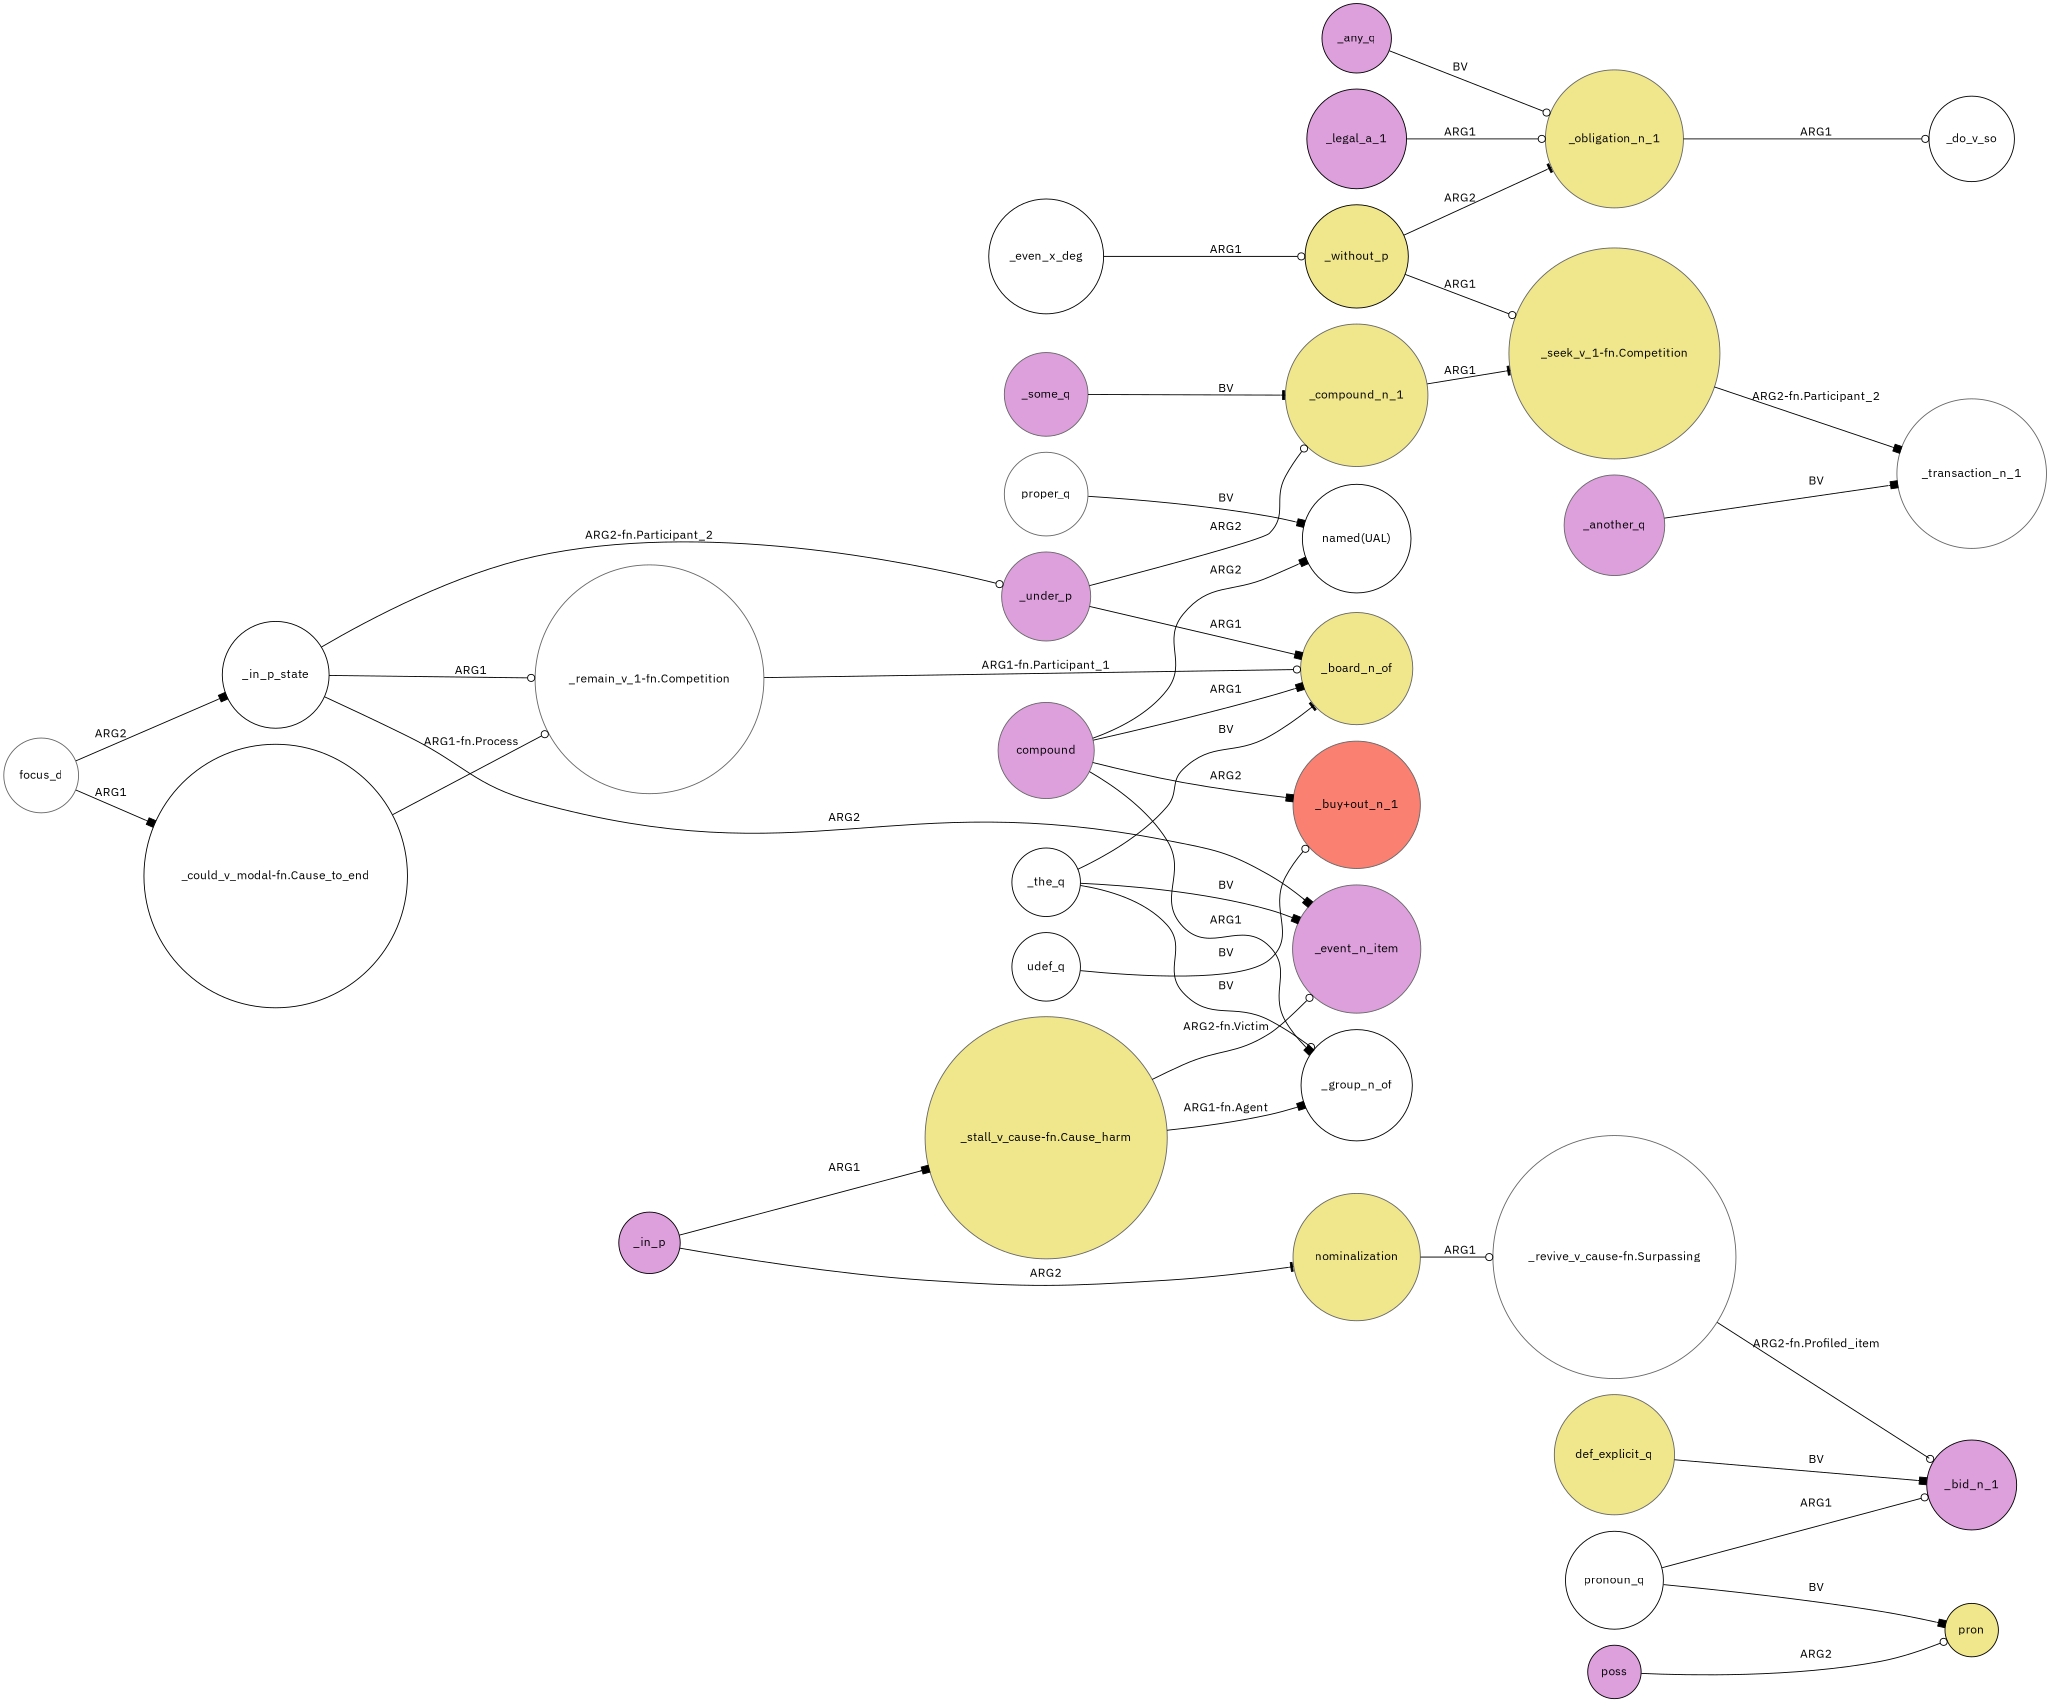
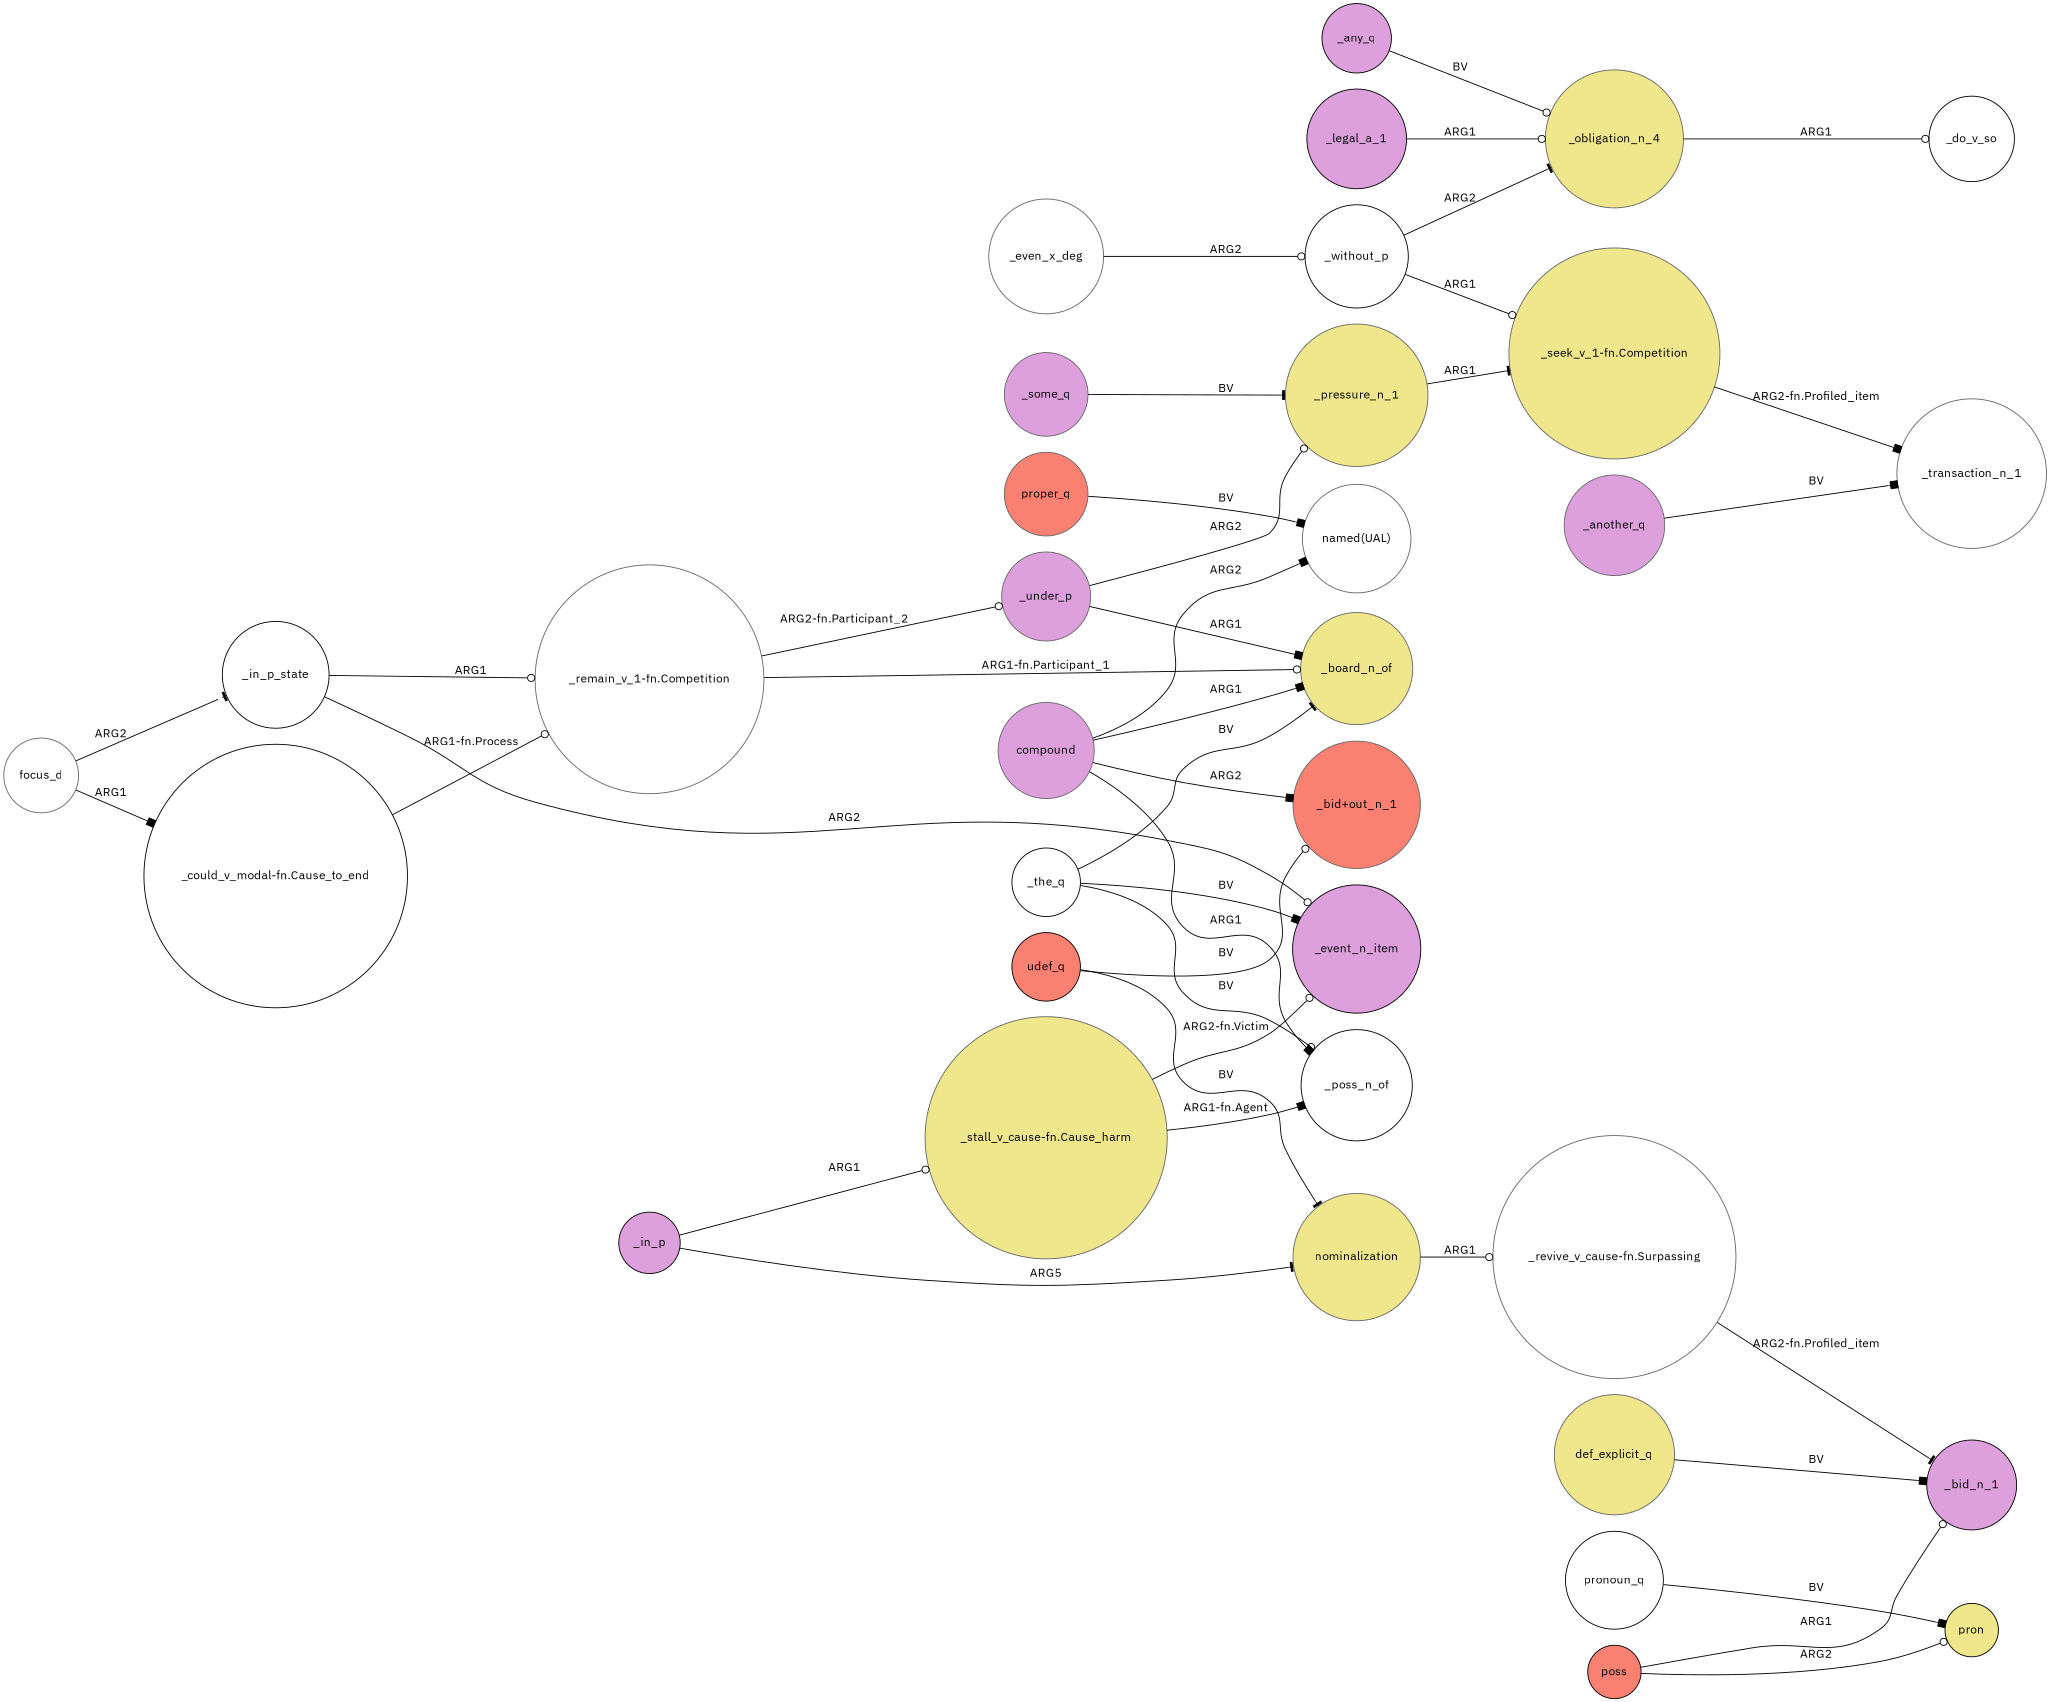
(1614, 139) -> (1614, 139)
(1226, 250) -> (1226, 250)
(1046, 256) -> (1046, 256)
(1357, 256) -> (1357, 256)
(1357, 395) -> (1357, 395)
(1817, 397) -> (1817, 397)
(1046, 494) -> (1046, 494)
(1357, 539) -> (1357, 539)
(650, 543) -> (878, 631)
(147, 730) -> (147, 730)
(1357, 805) -> (1357, 805)
(808, 831) -> (808, 831)
(1357, 949) -> (1357, 949)
(1046, 967) -> (1046, 967)
(1357, 1085) -> (1357, 1085)
none -> (1195, 1090)
(801, 1203) -> (801, 1203)
(1046, 1274) -> (1046, 1274)
(1823, 1390) -> (1823, 1390)
(1792, 1533) -> (1821, 1647)
(1614, 1672) -> (1614, 1672)
